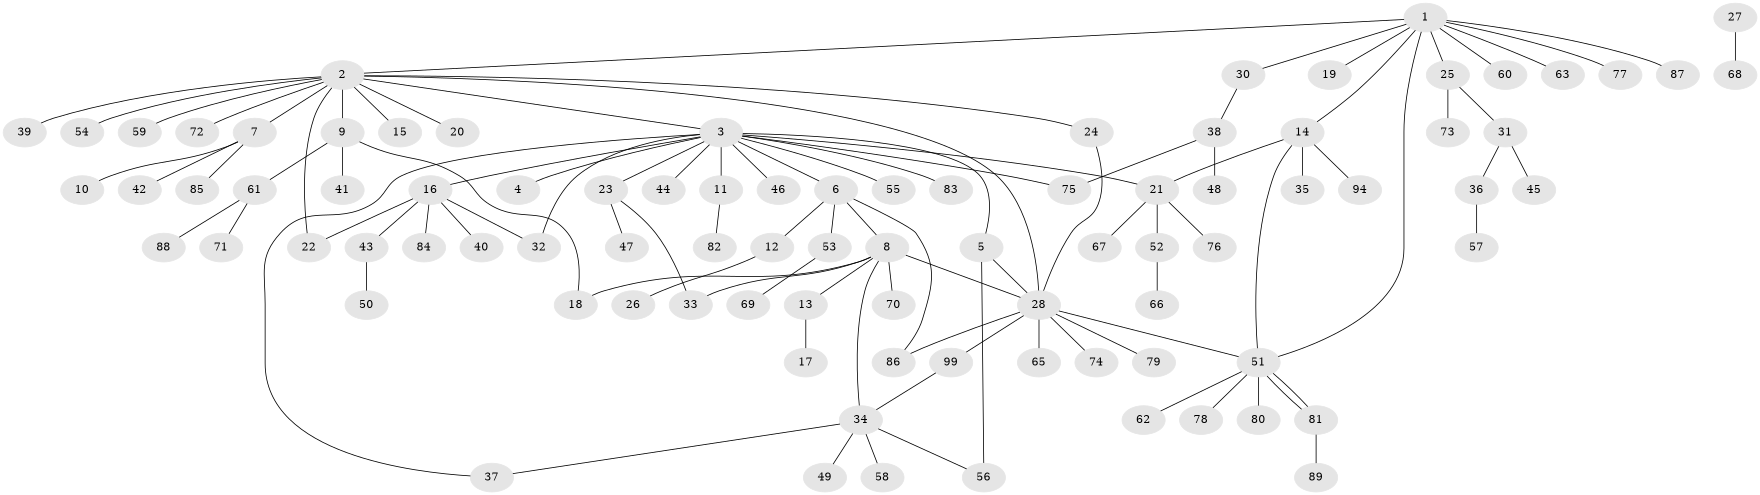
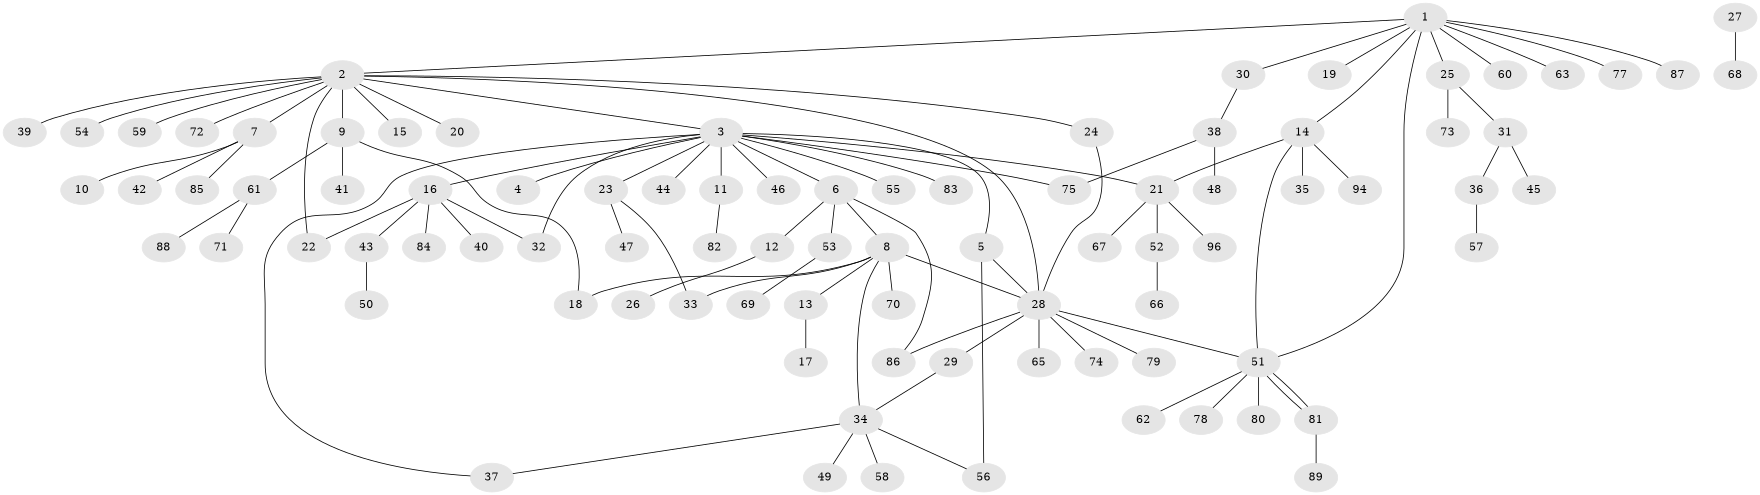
(1215, 248) -> (1215, 248)
(951, 363) -> (951, 363)
